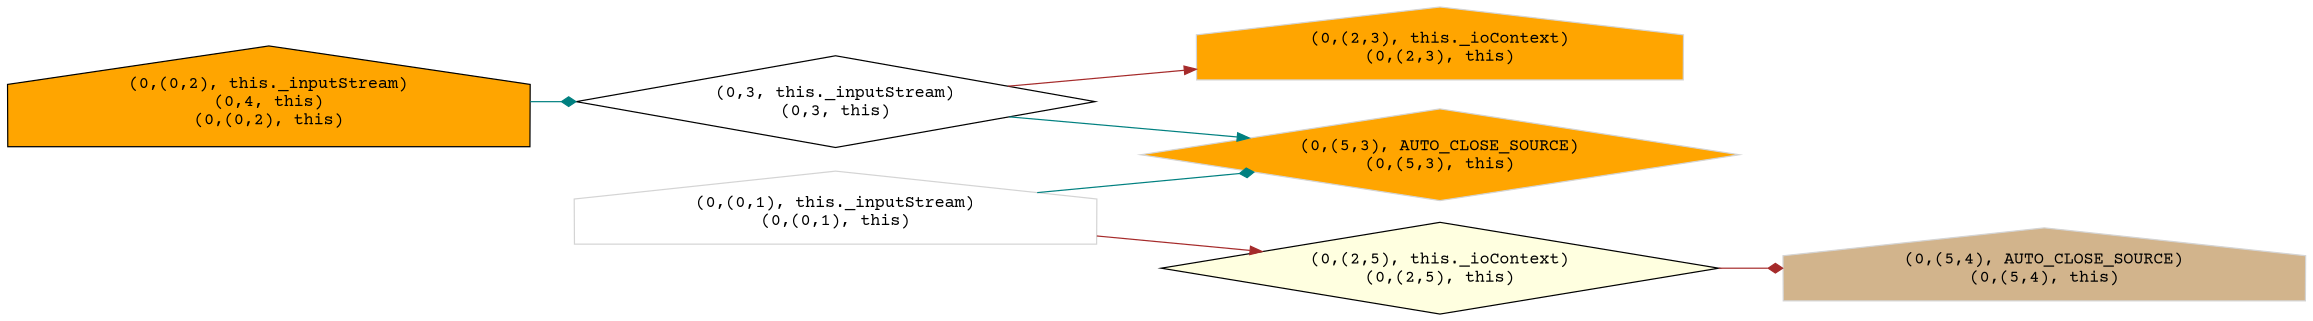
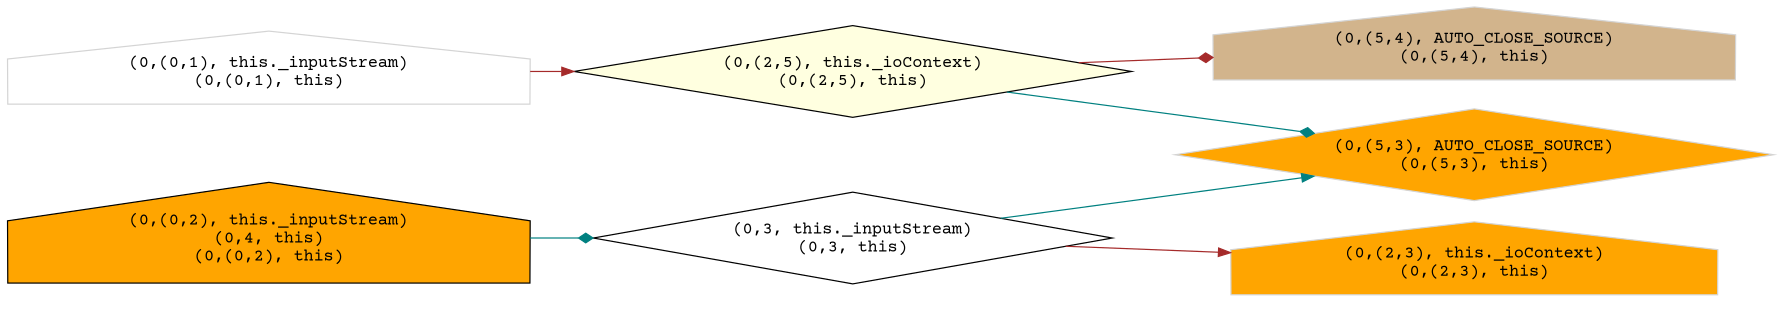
(1138, 183) -> (1153, 112)
